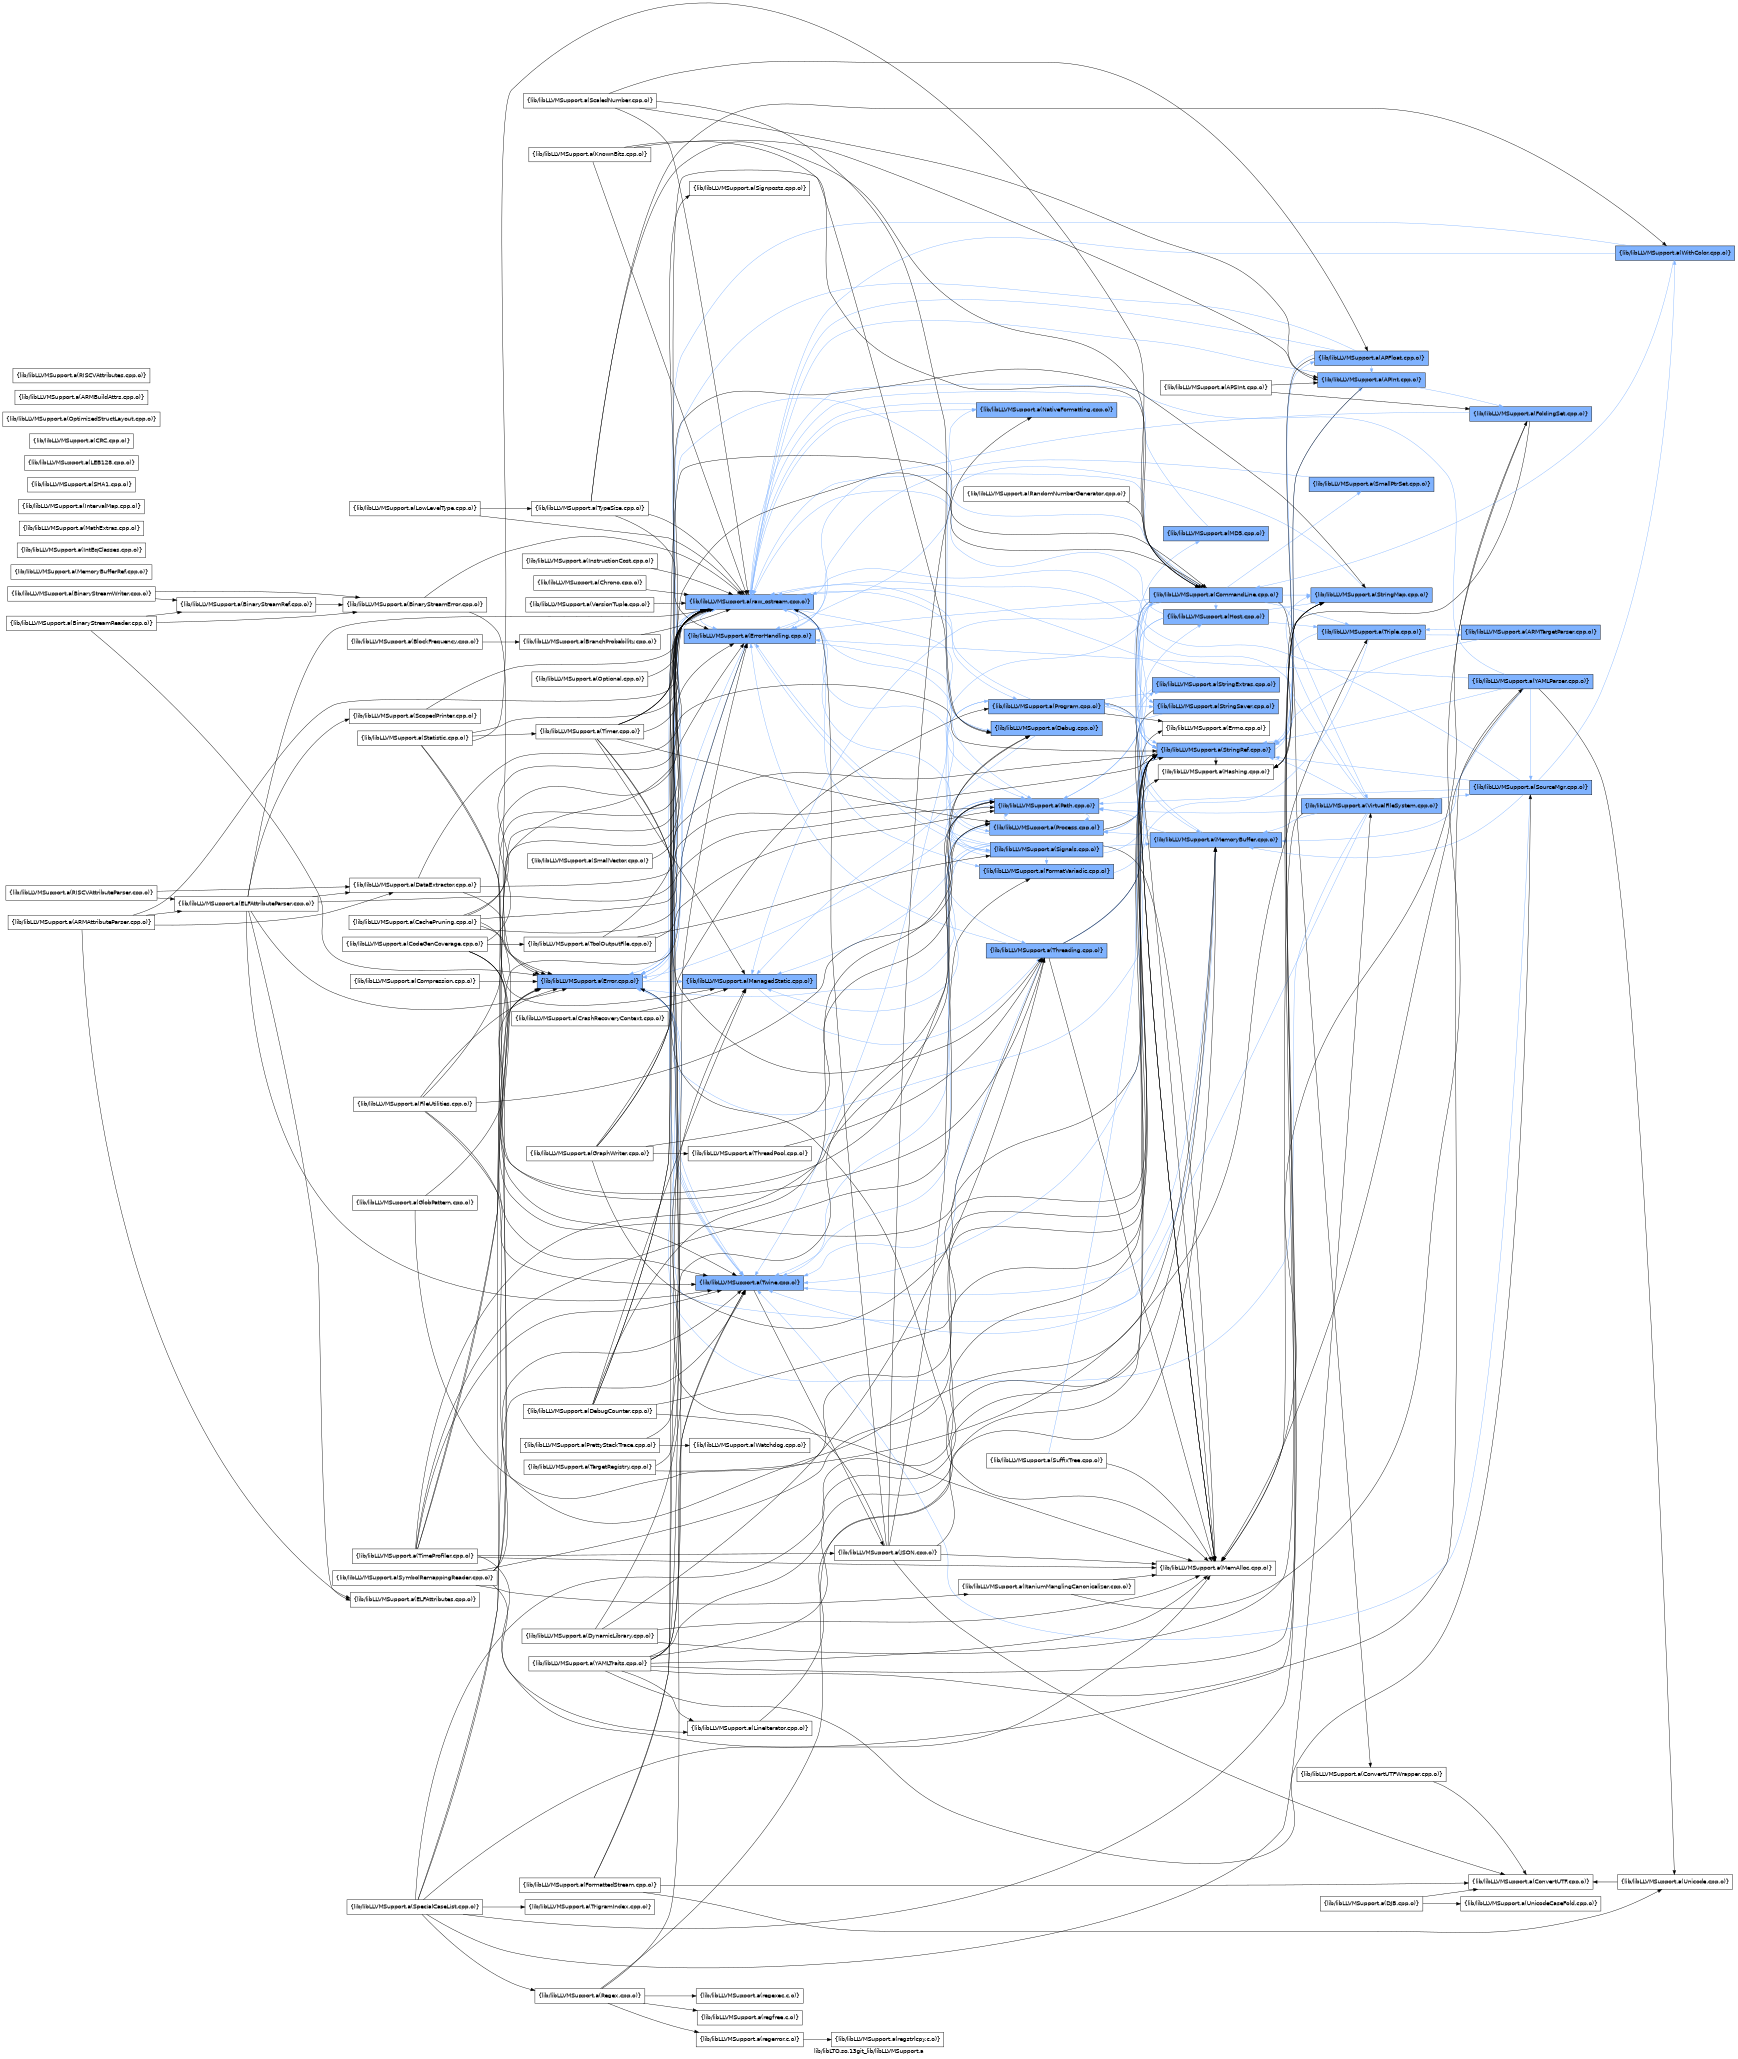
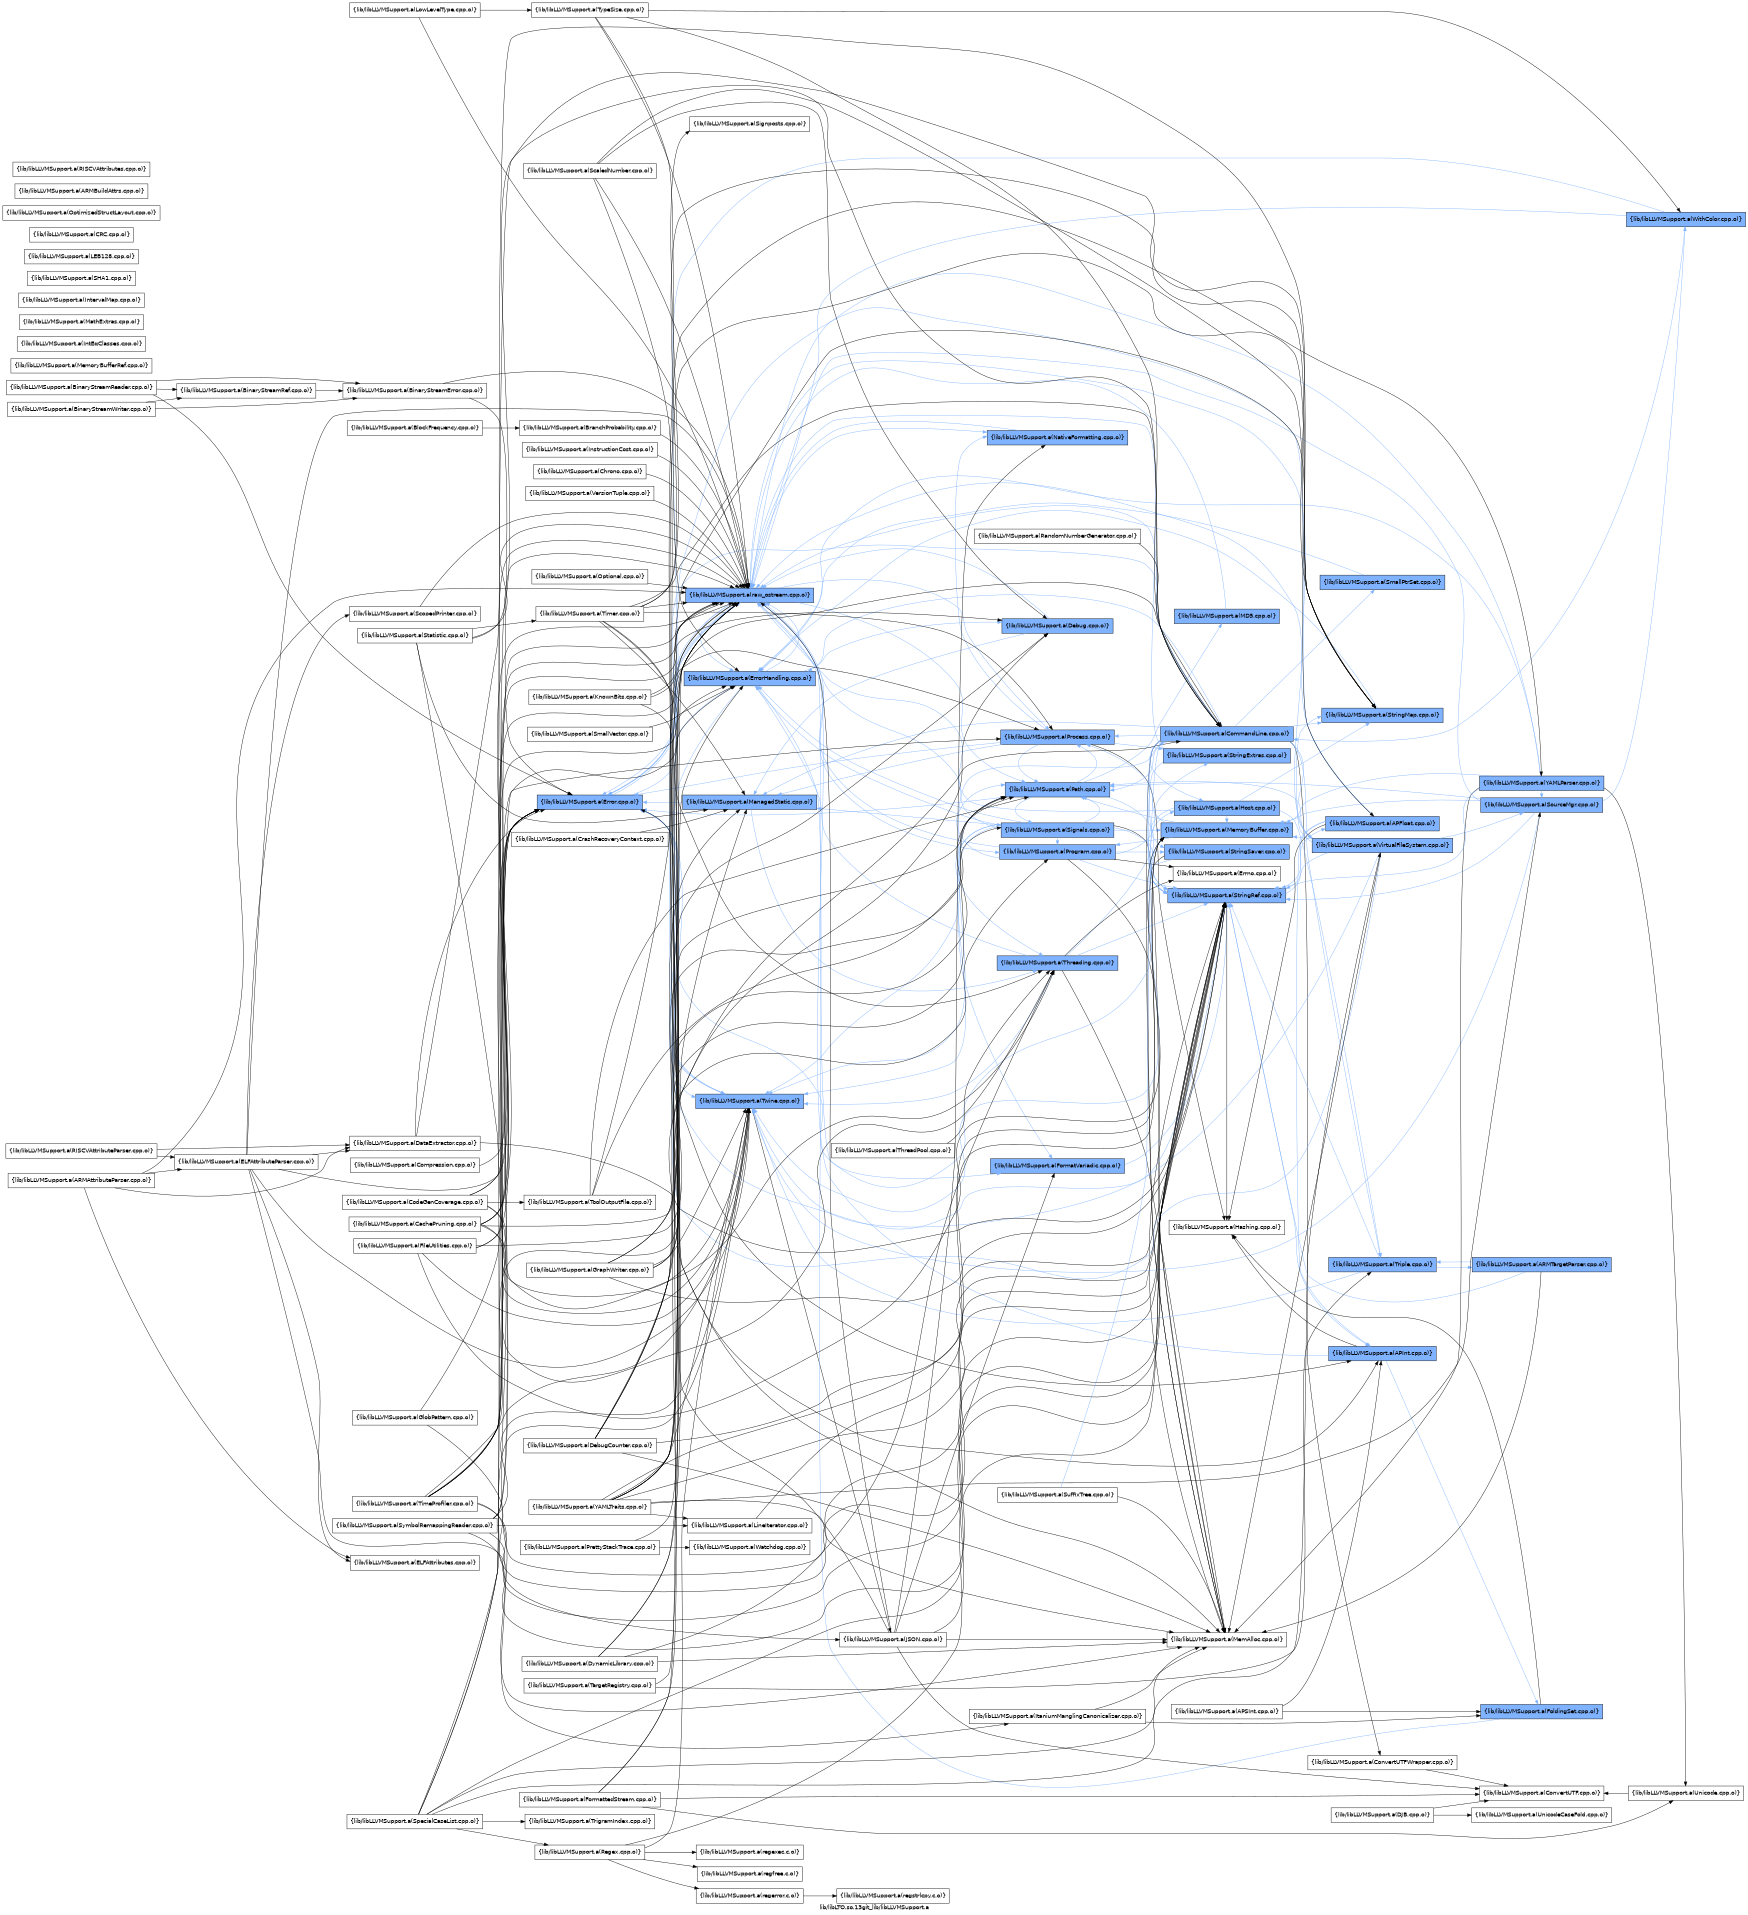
(1374, 963) -> (1474, 1507)
(661, 981) -> (665, 802)
(665, 1154) -> (705, 1194)
